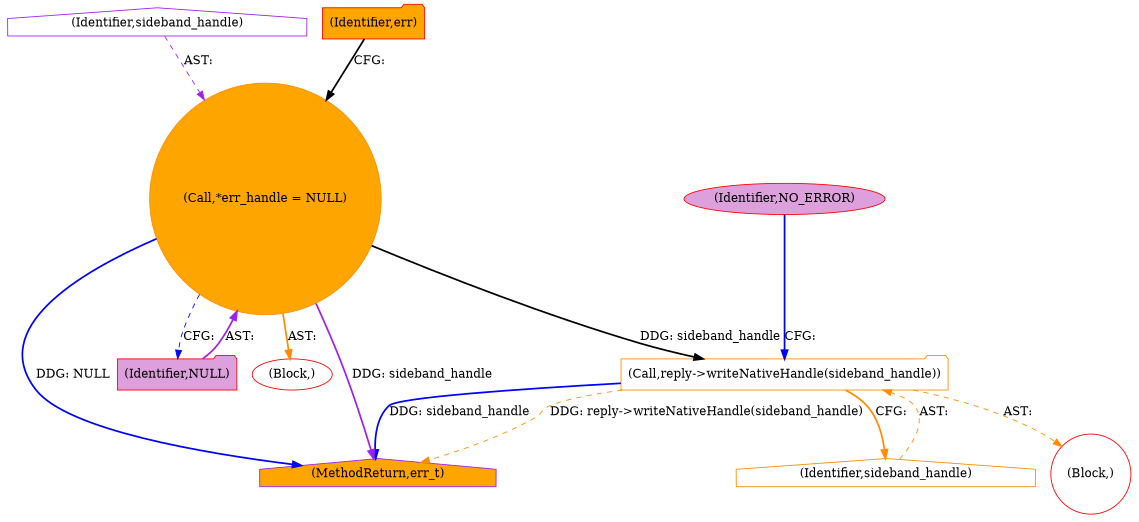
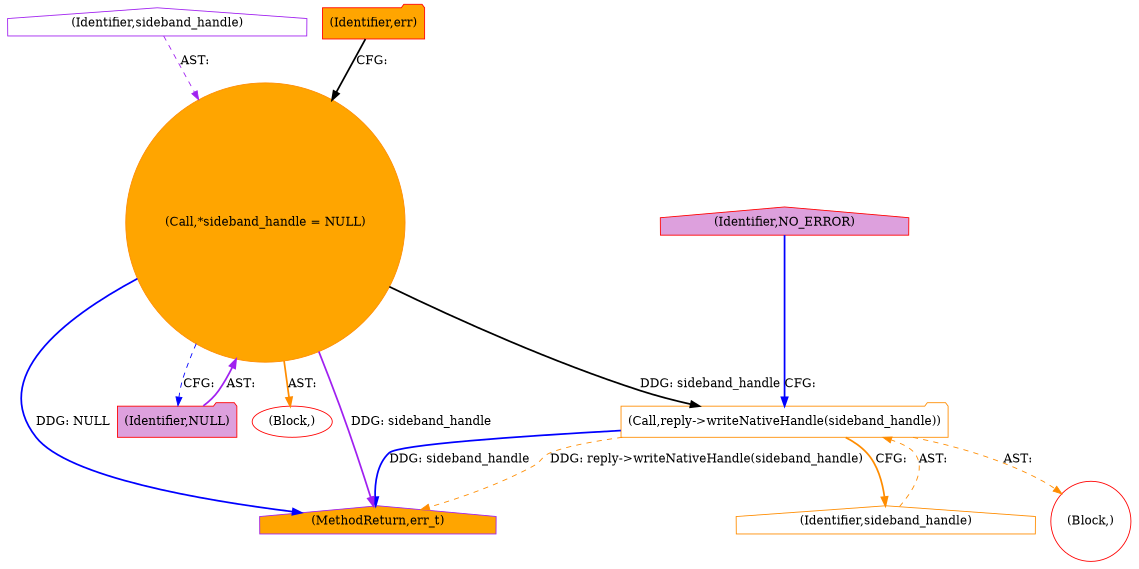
(265, 199) -> (265, 223)
(785, 199) -> (785, 223)
